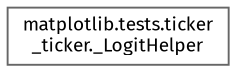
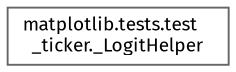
(118, 36) -> (118, 36)
